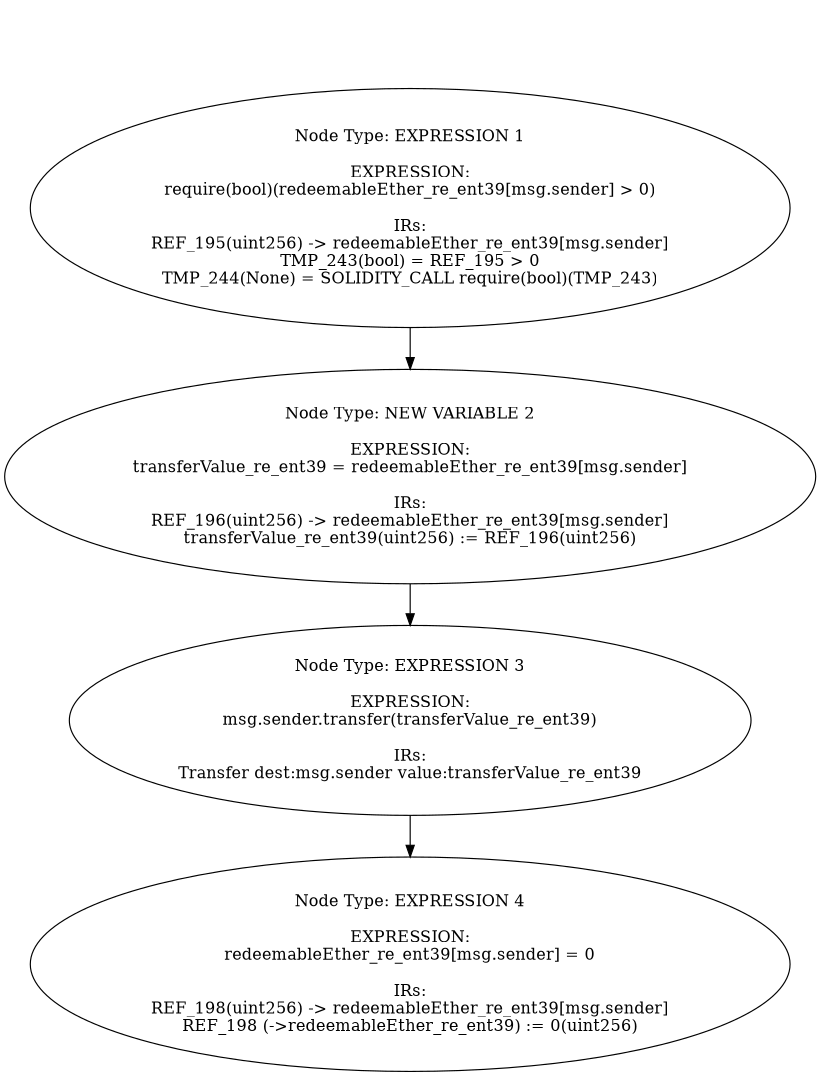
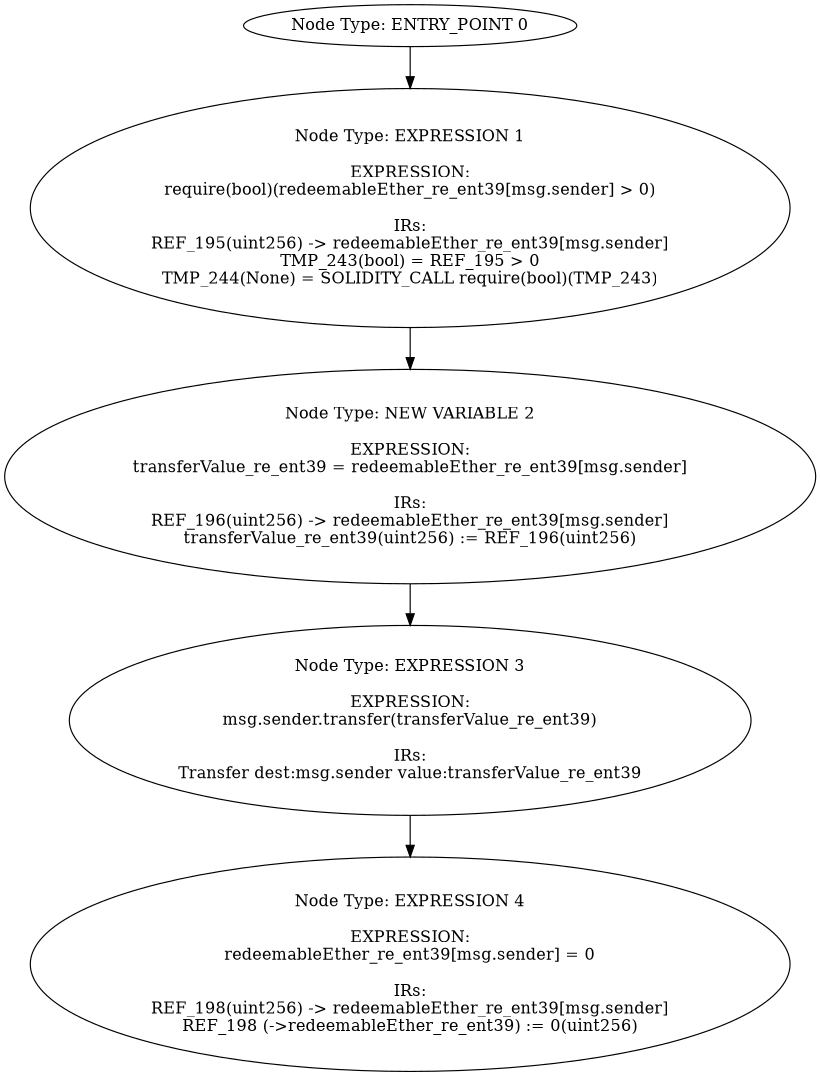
none -> (410, 26)
